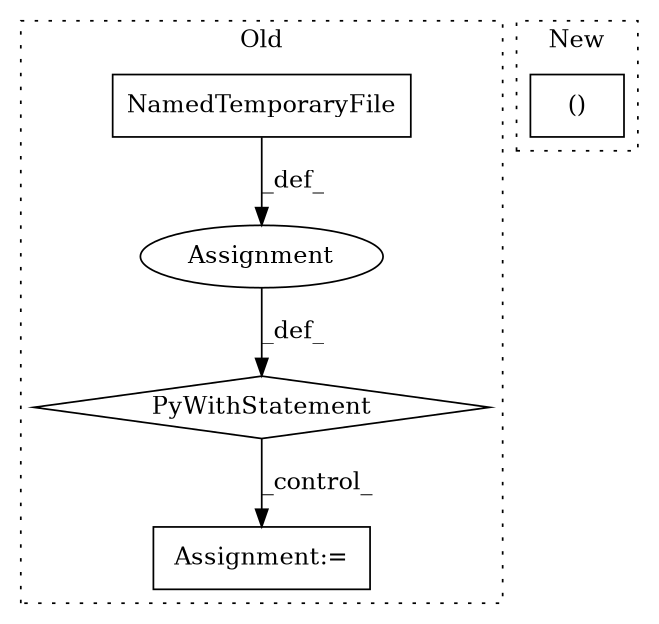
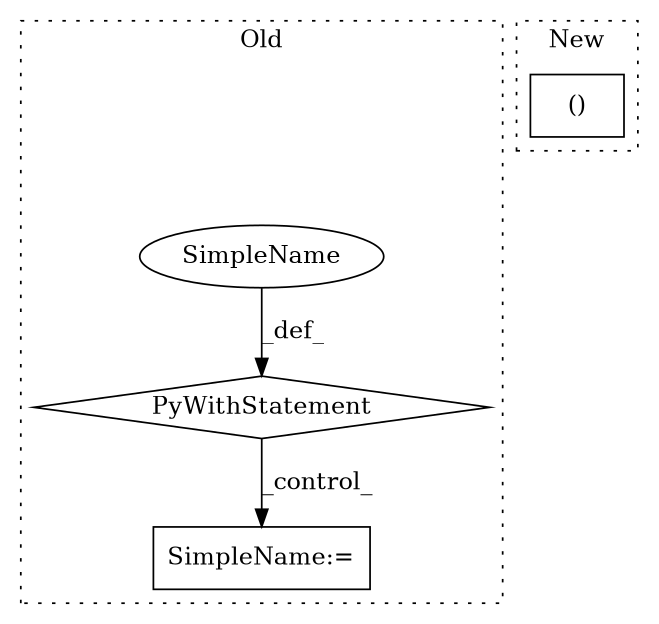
(262, 106) -> none
(262, 257) -> (262, 257)
(262, 558) -> (262, 558)
